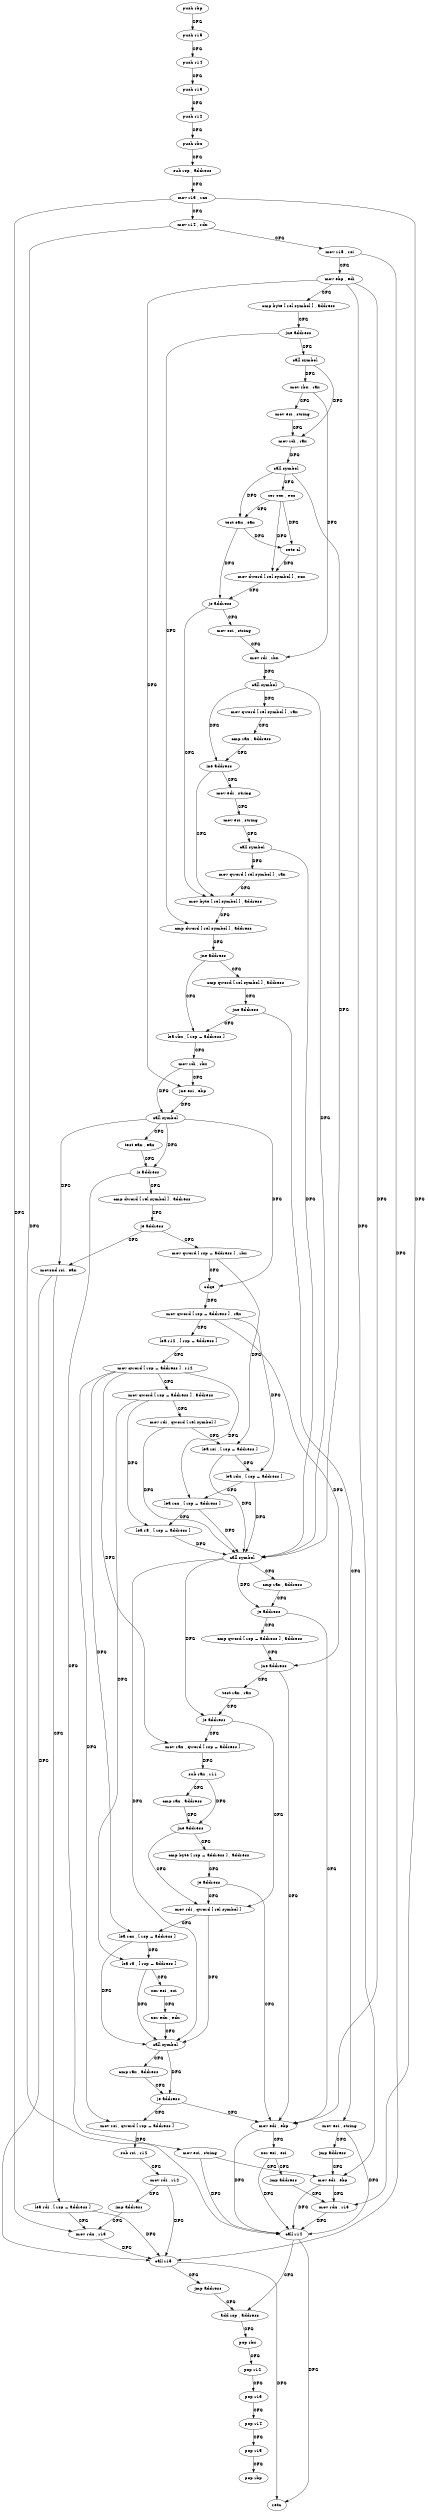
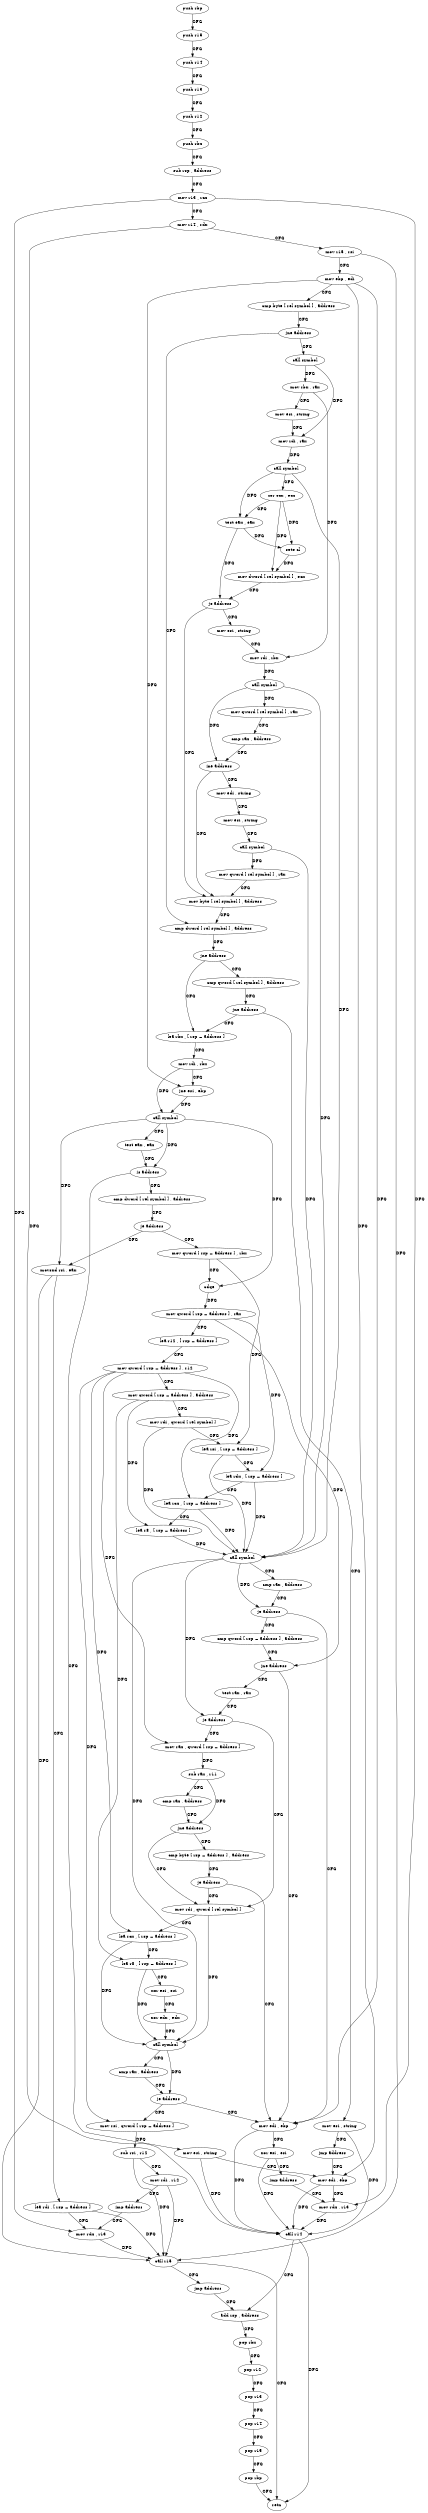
none -> (157, 2201)
(282, 2383) -> (282, 2383)
none -> (261, 2492)
